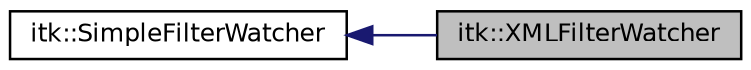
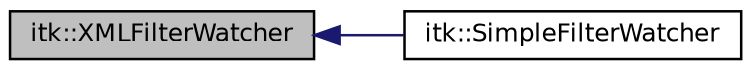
(405, 35) -> (372, 35)
